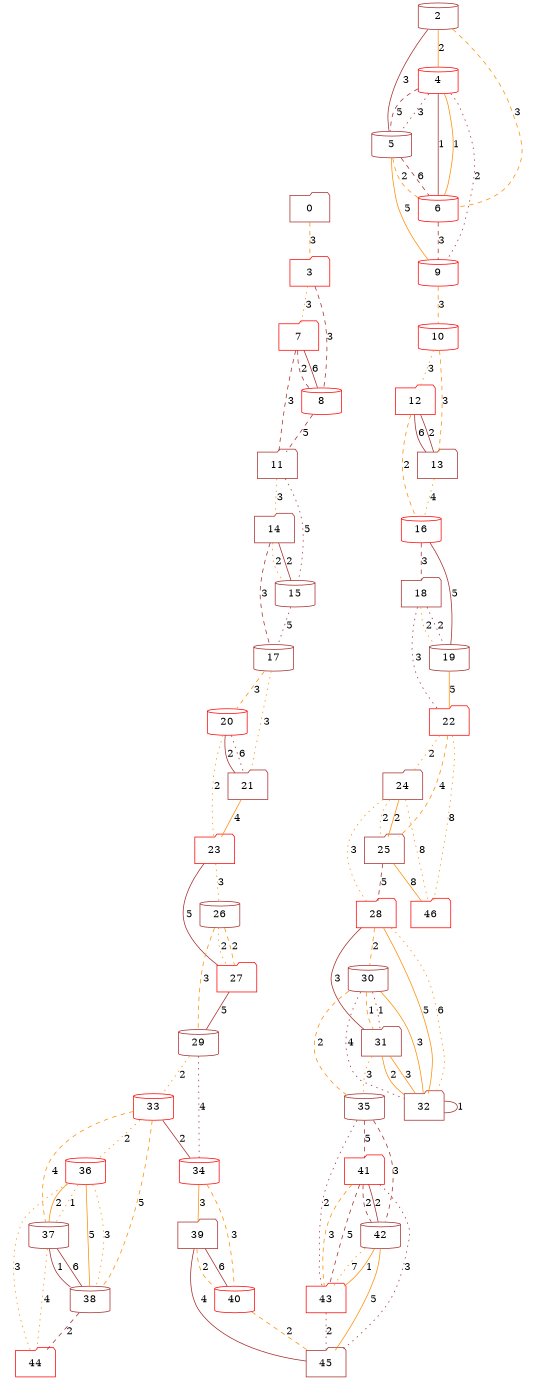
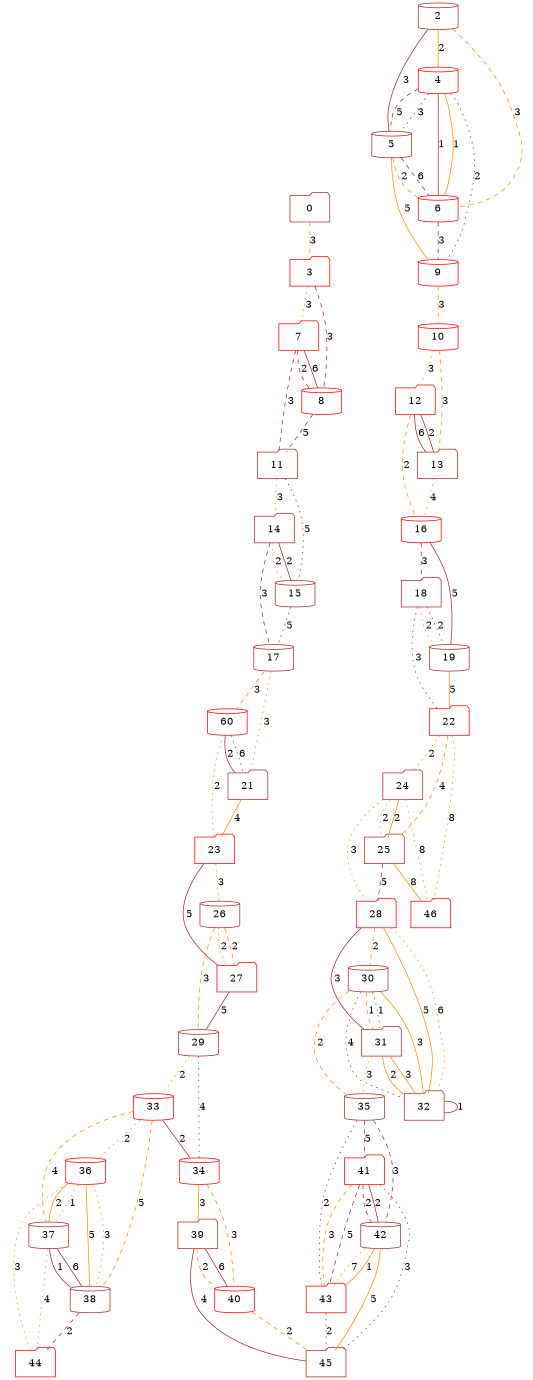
(227, 722) -> (227, 722)
